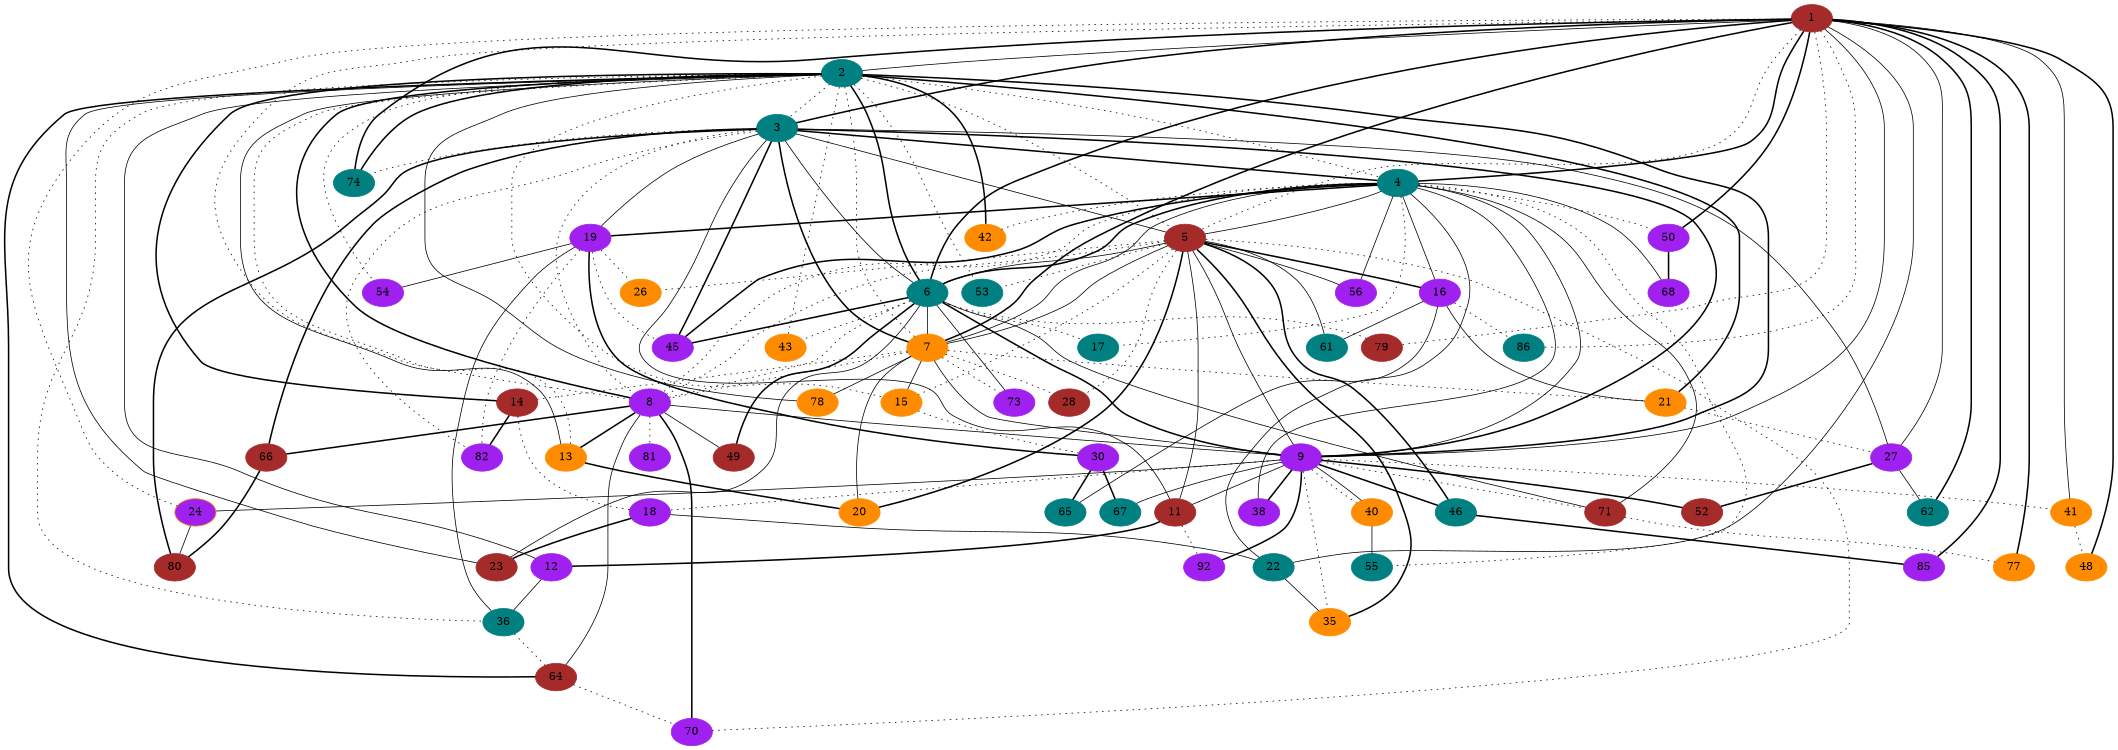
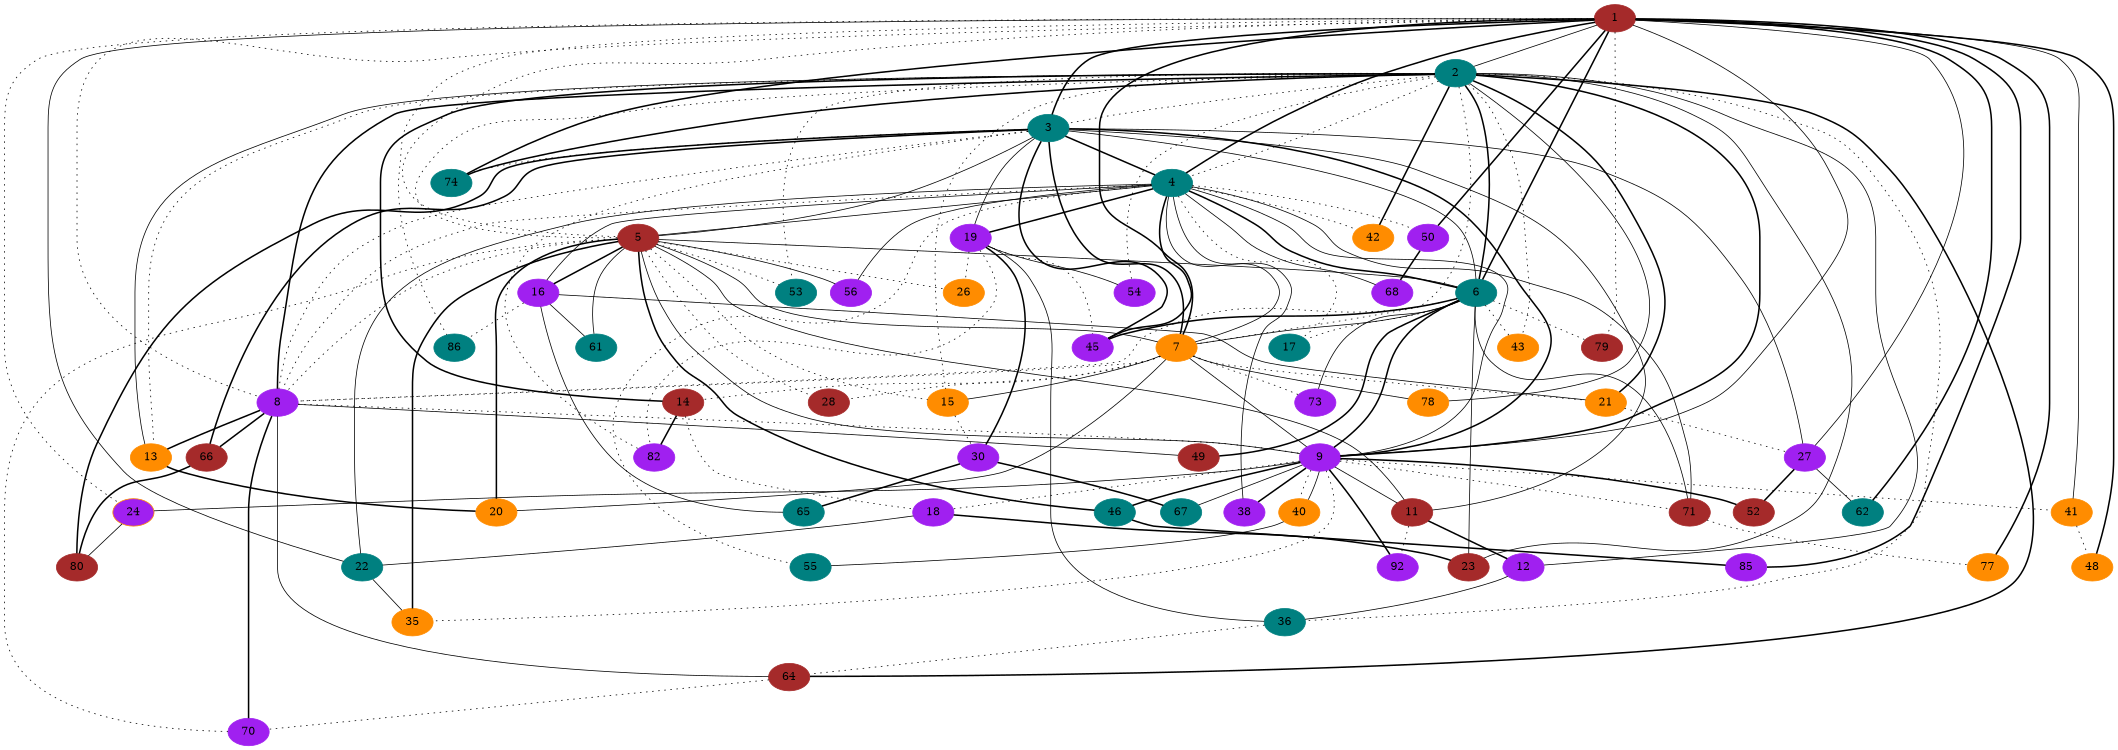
(960, 430) -> (800, 424)
(650, 458) -> none
